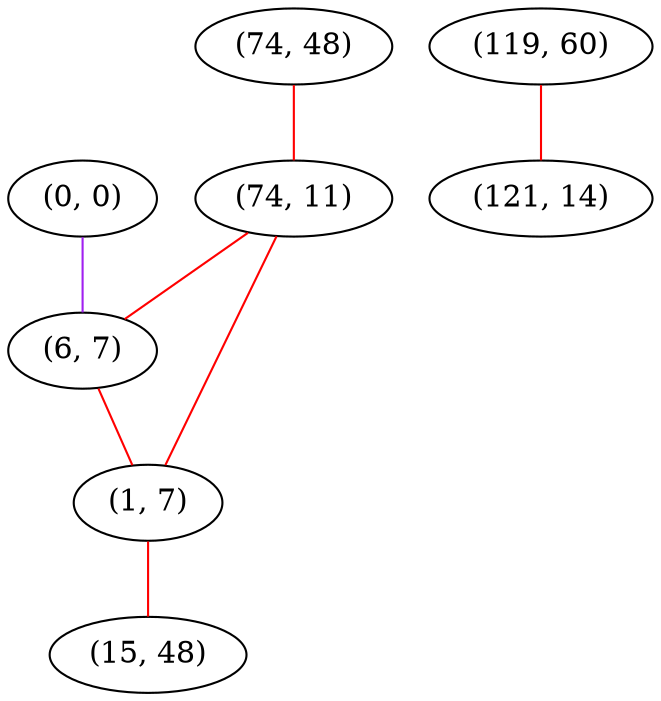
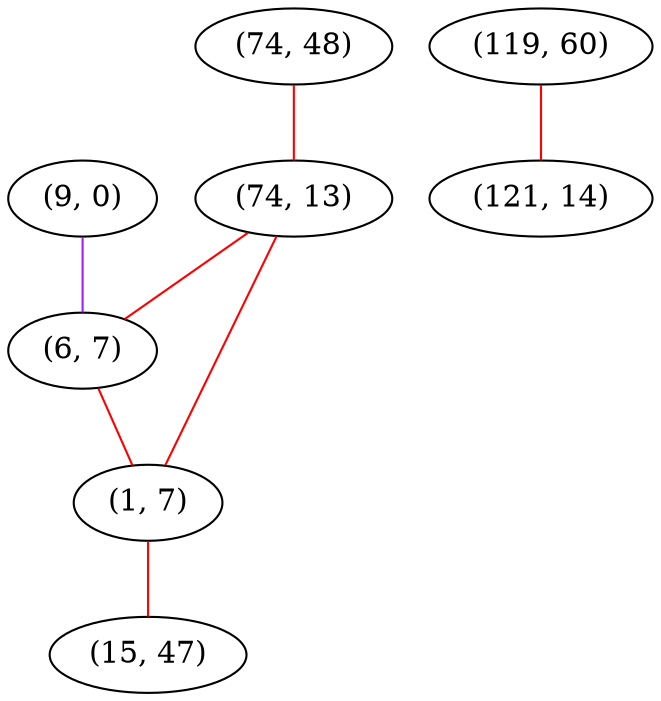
(83, 199) -> (83, 199)
(294, 199) -> (294, 199)
(148, 655) -> (148, 655)
